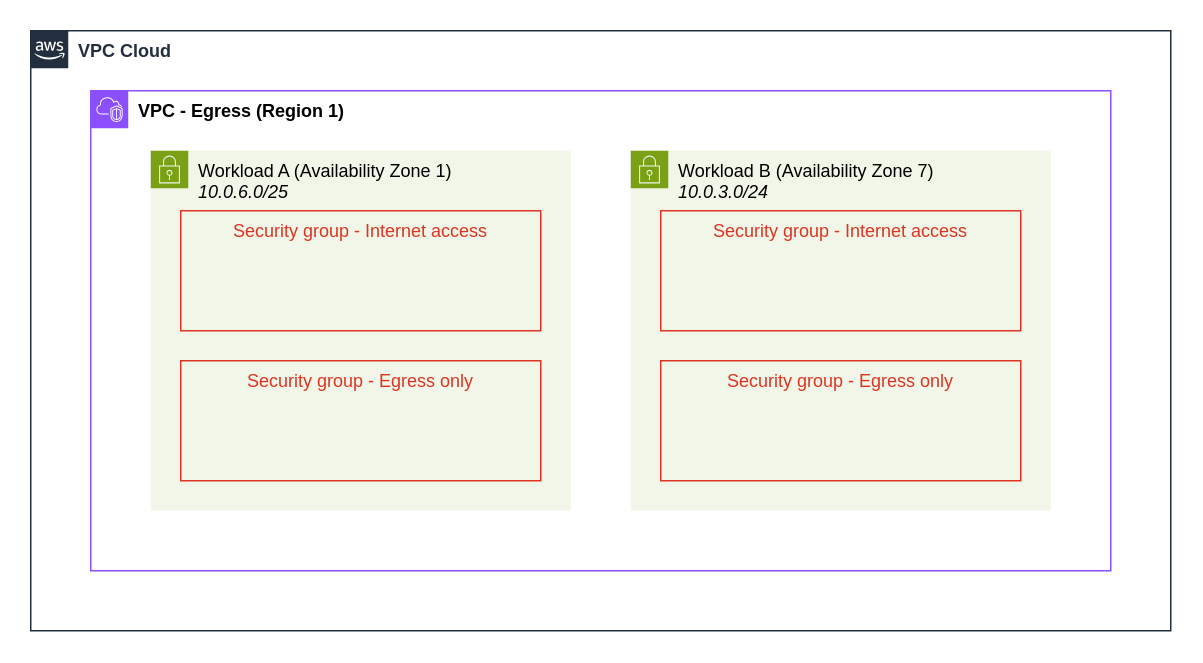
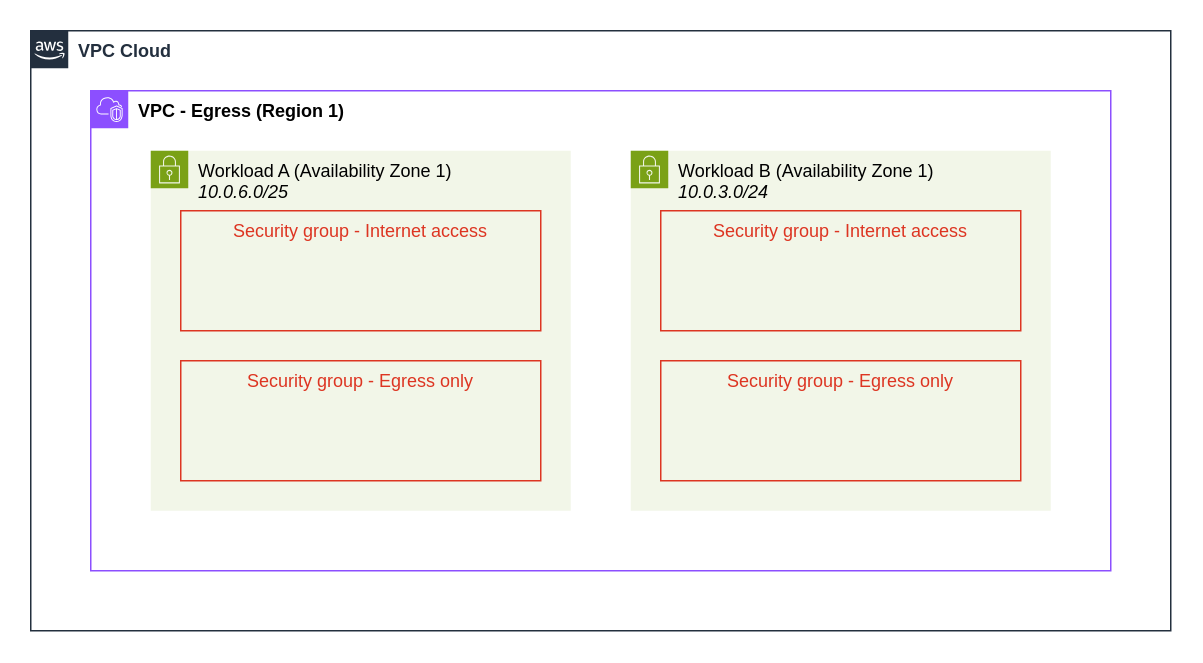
(817, 183) -> (817, 183)
